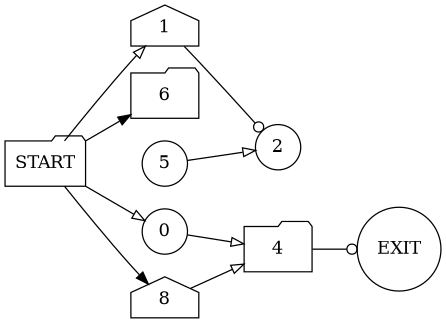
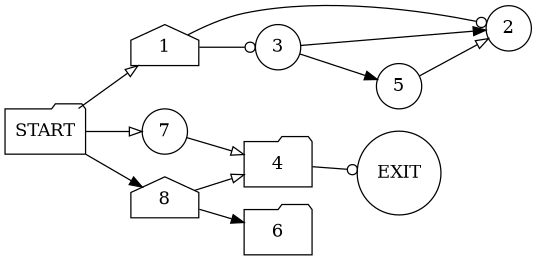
none -> (278, 47)
(103, 131) -> (215, 214)
(165, 232) -> (165, 132)
